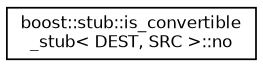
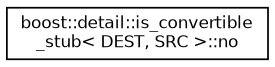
(131, 34) -> (137, 34)
